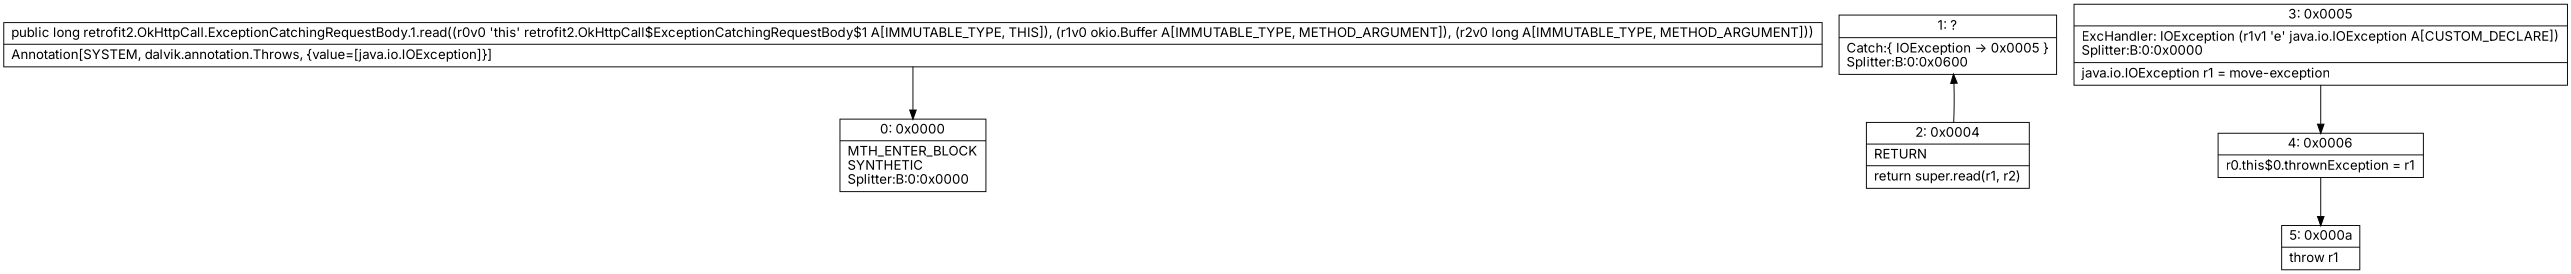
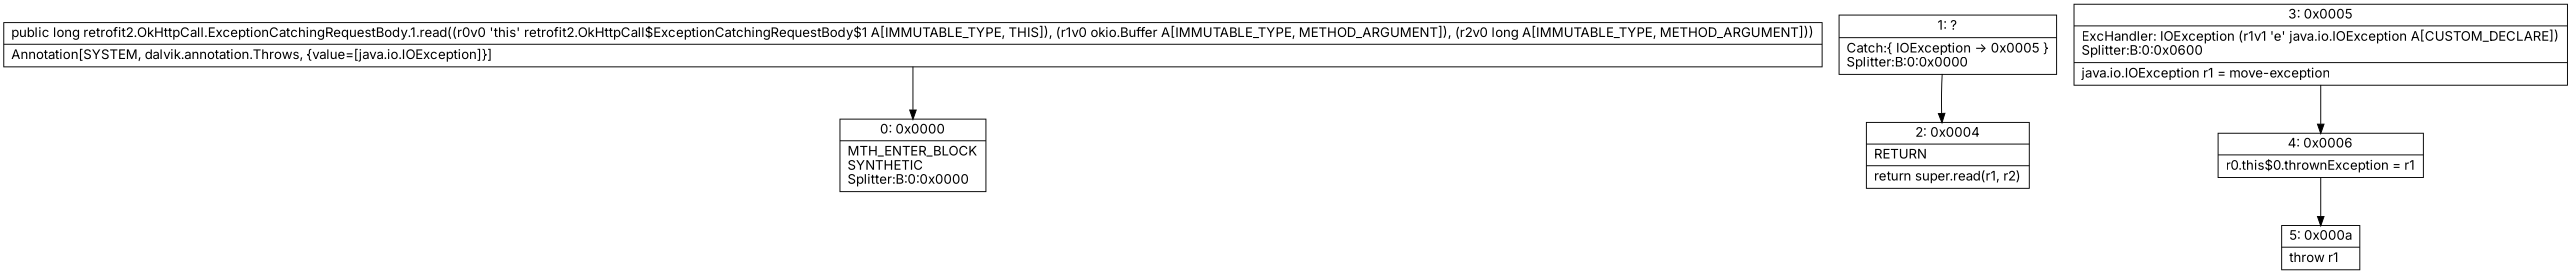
(2143, 51) -> (2143, 51)
(1908, 63) -> (1908, 63)
(1954, 103) -> (1942, 94)
